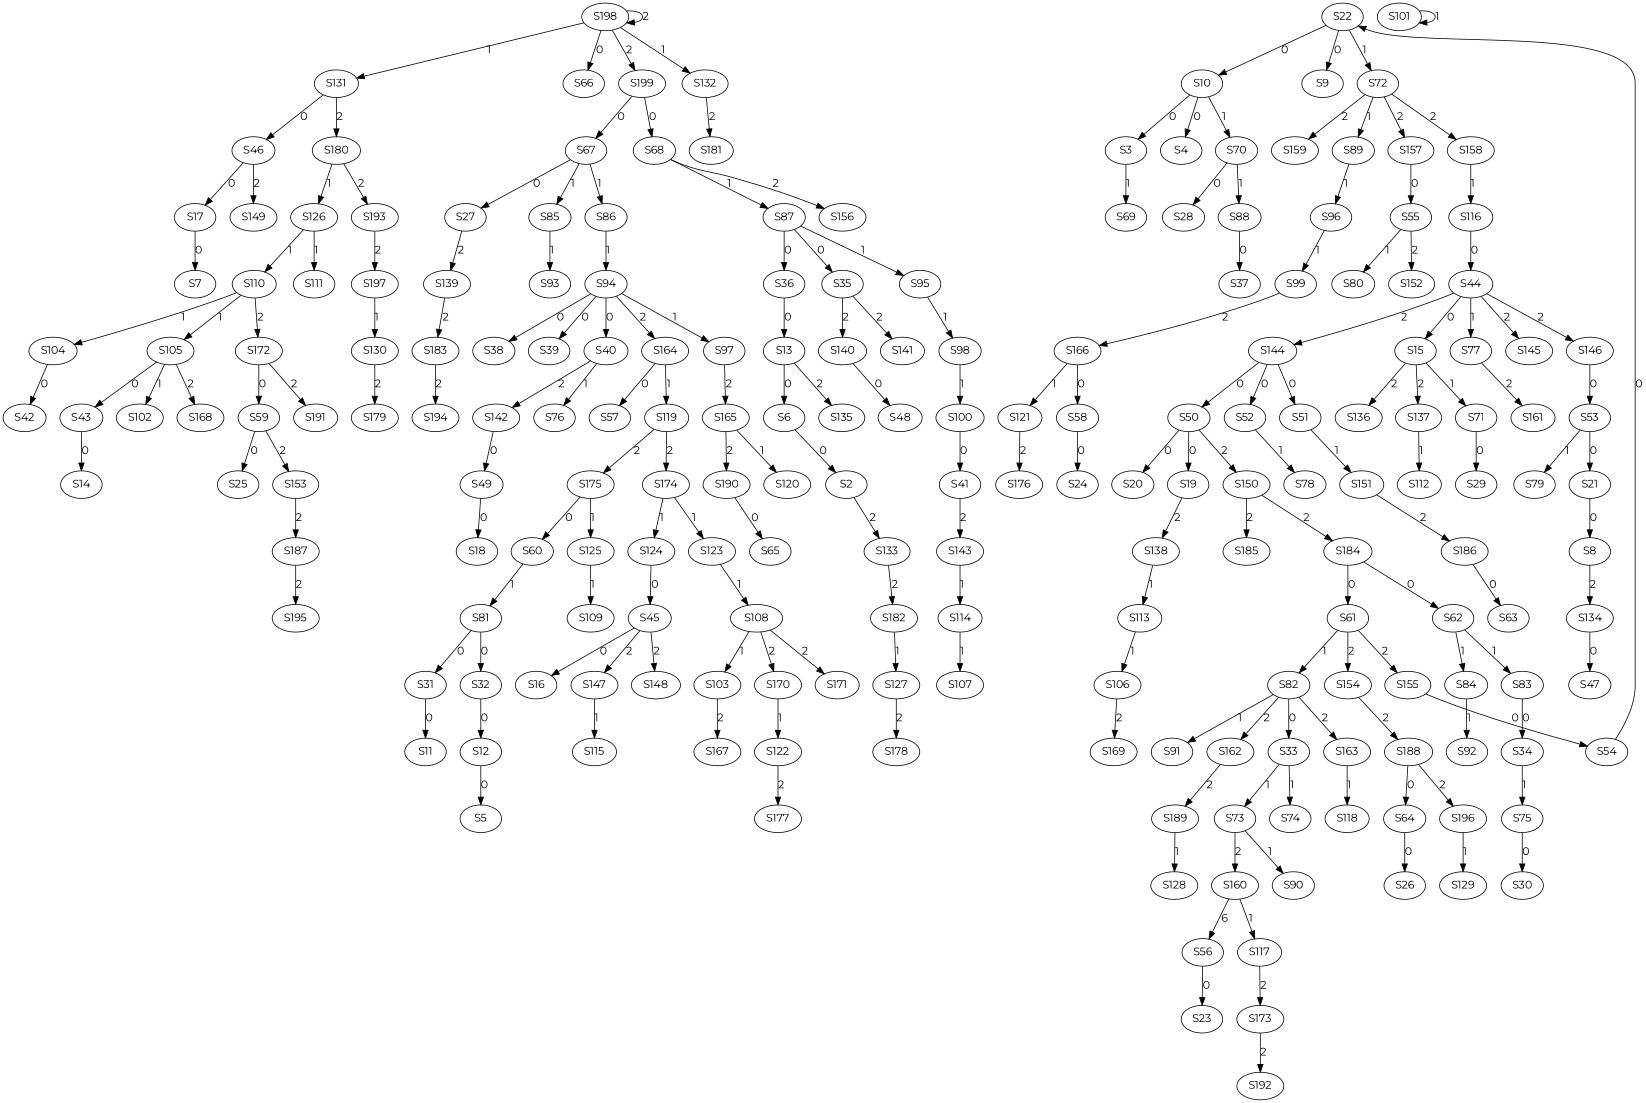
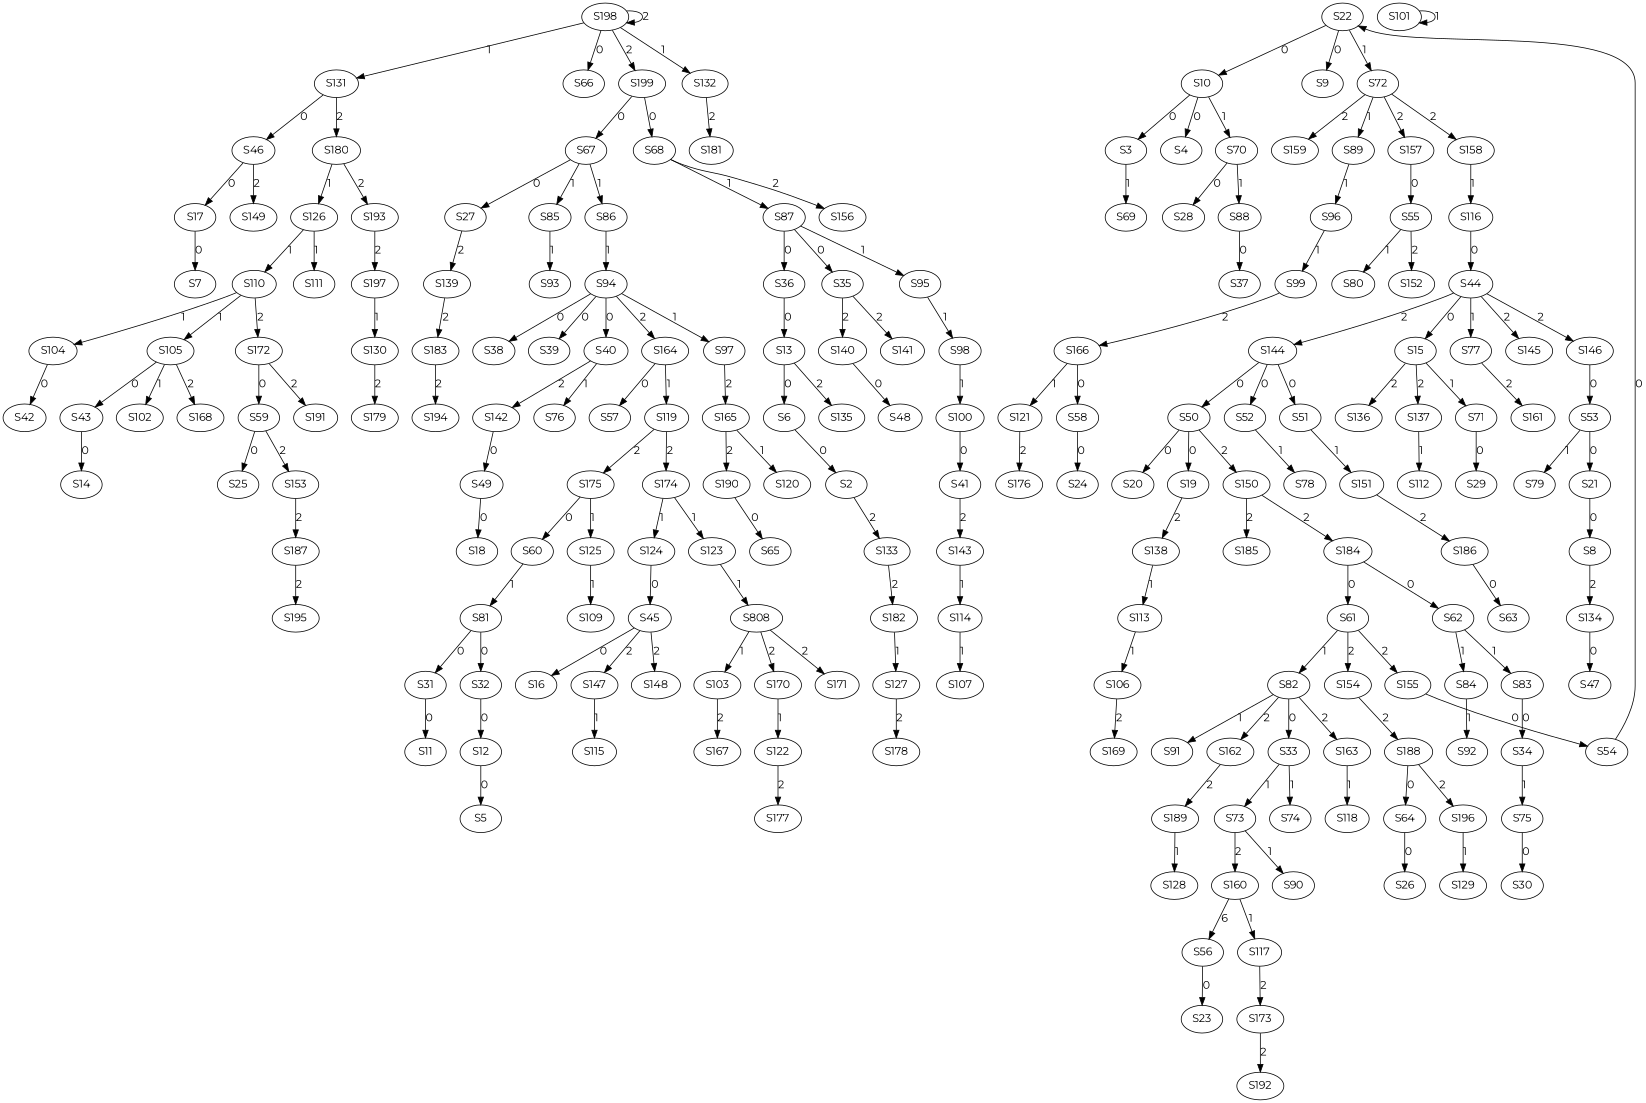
(757, 618) -> (757, 618)
